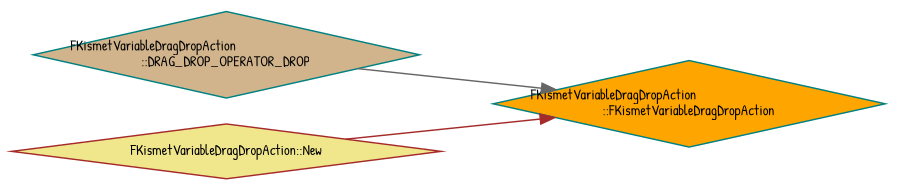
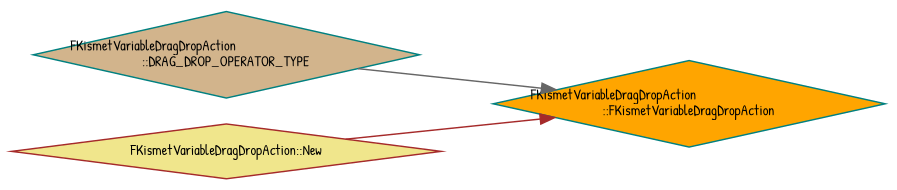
(226, 55) -> (226, 55)
